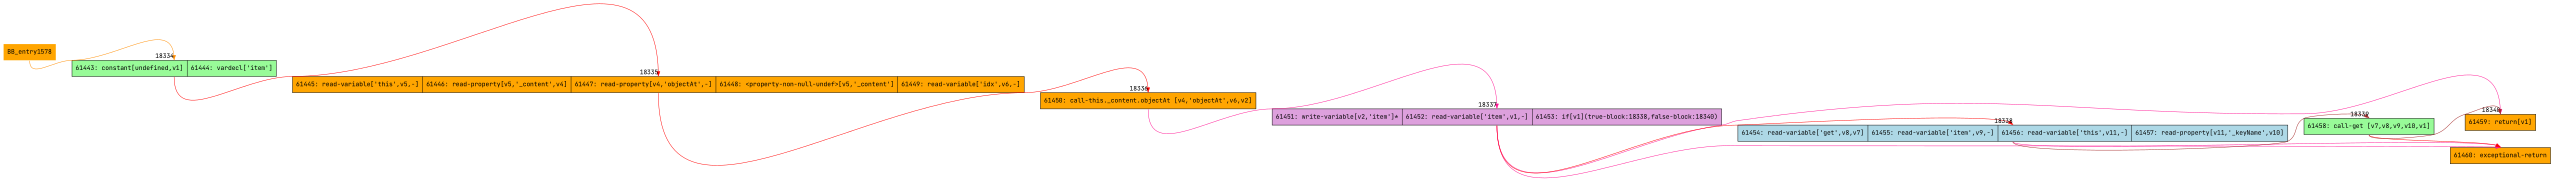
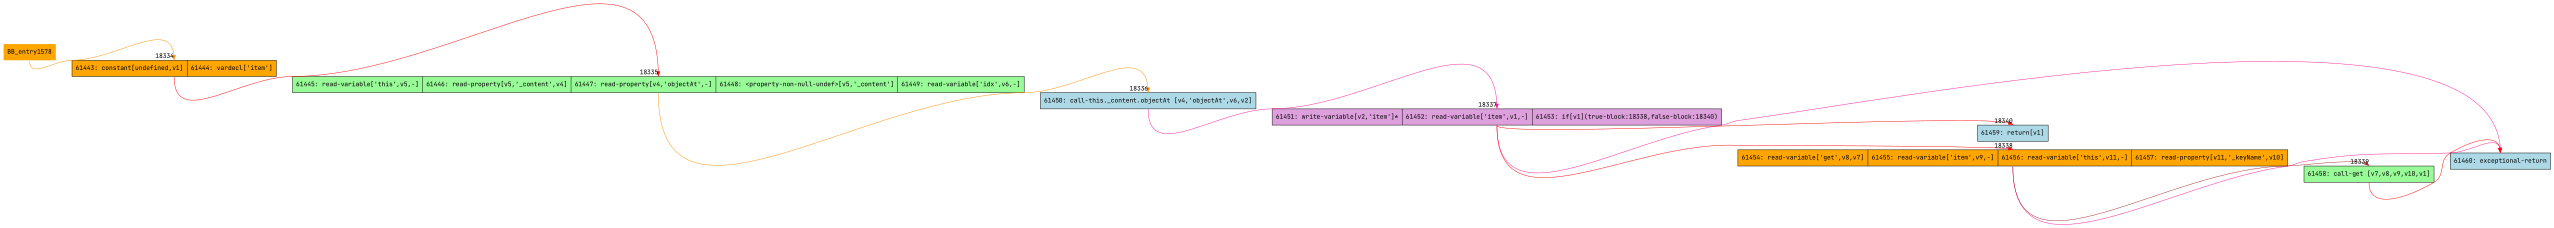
(174, 68) -> (174, 68)
(658, 85) -> (658, 85)
(1148, 101) -> (1148, 101)
(1993, 104) -> (1753, 125)
(885, 120) -> (885, 120)
(2500, 122) -> (2013, 133)
(2013, 133) -> (2013, 158)
(2438, 133) -> none
(2500, 156) -> (2500, 161)
